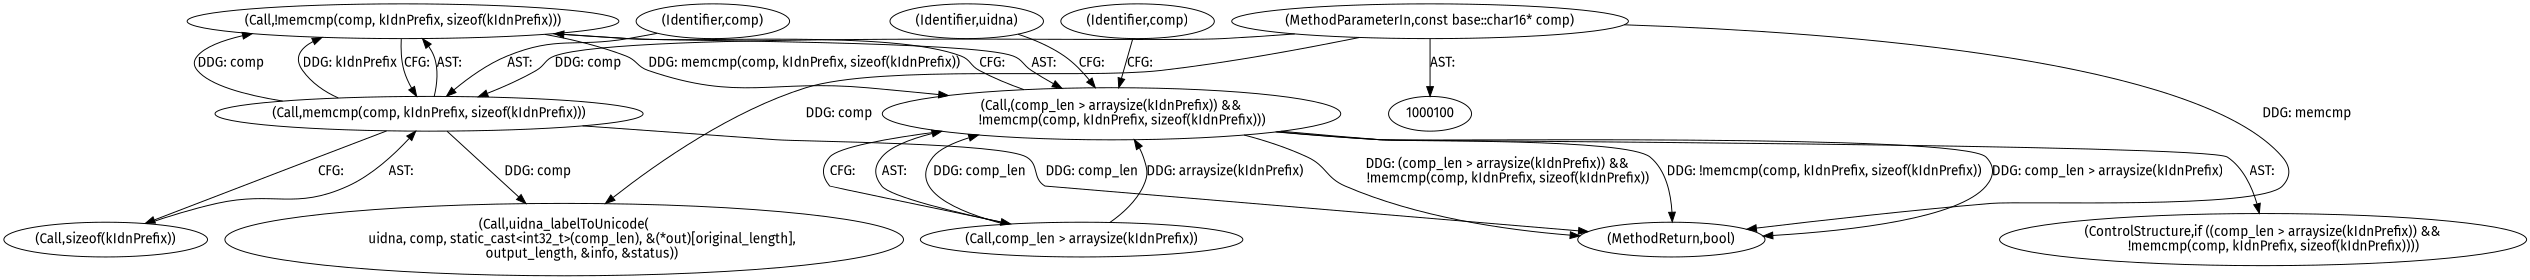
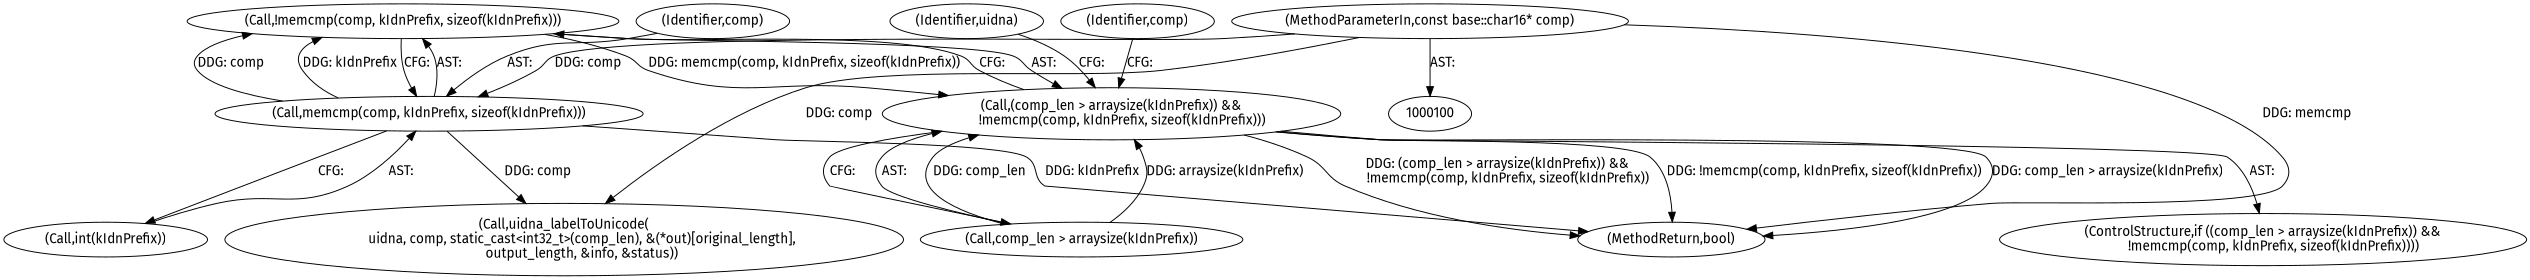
(1092, 172) -> (1092, 172)
(106, 240) -> (106, 240)
